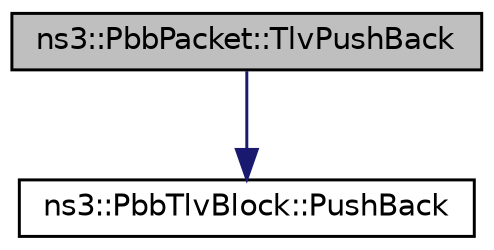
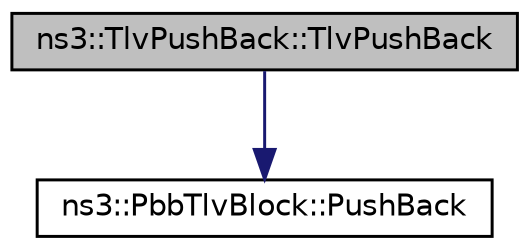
(247, 42) -> (265, 42)
